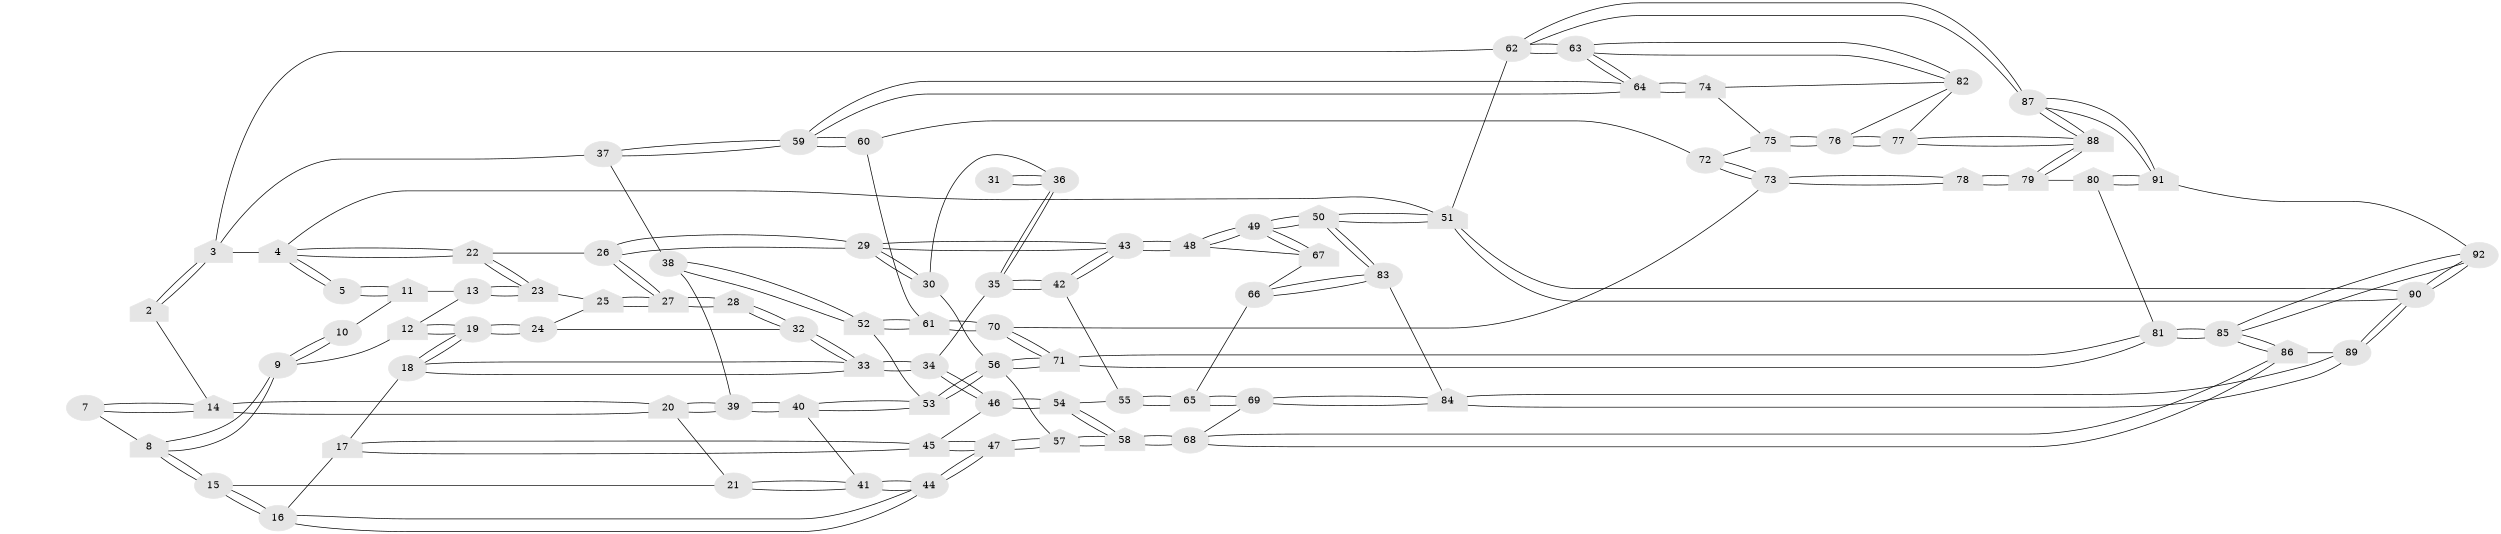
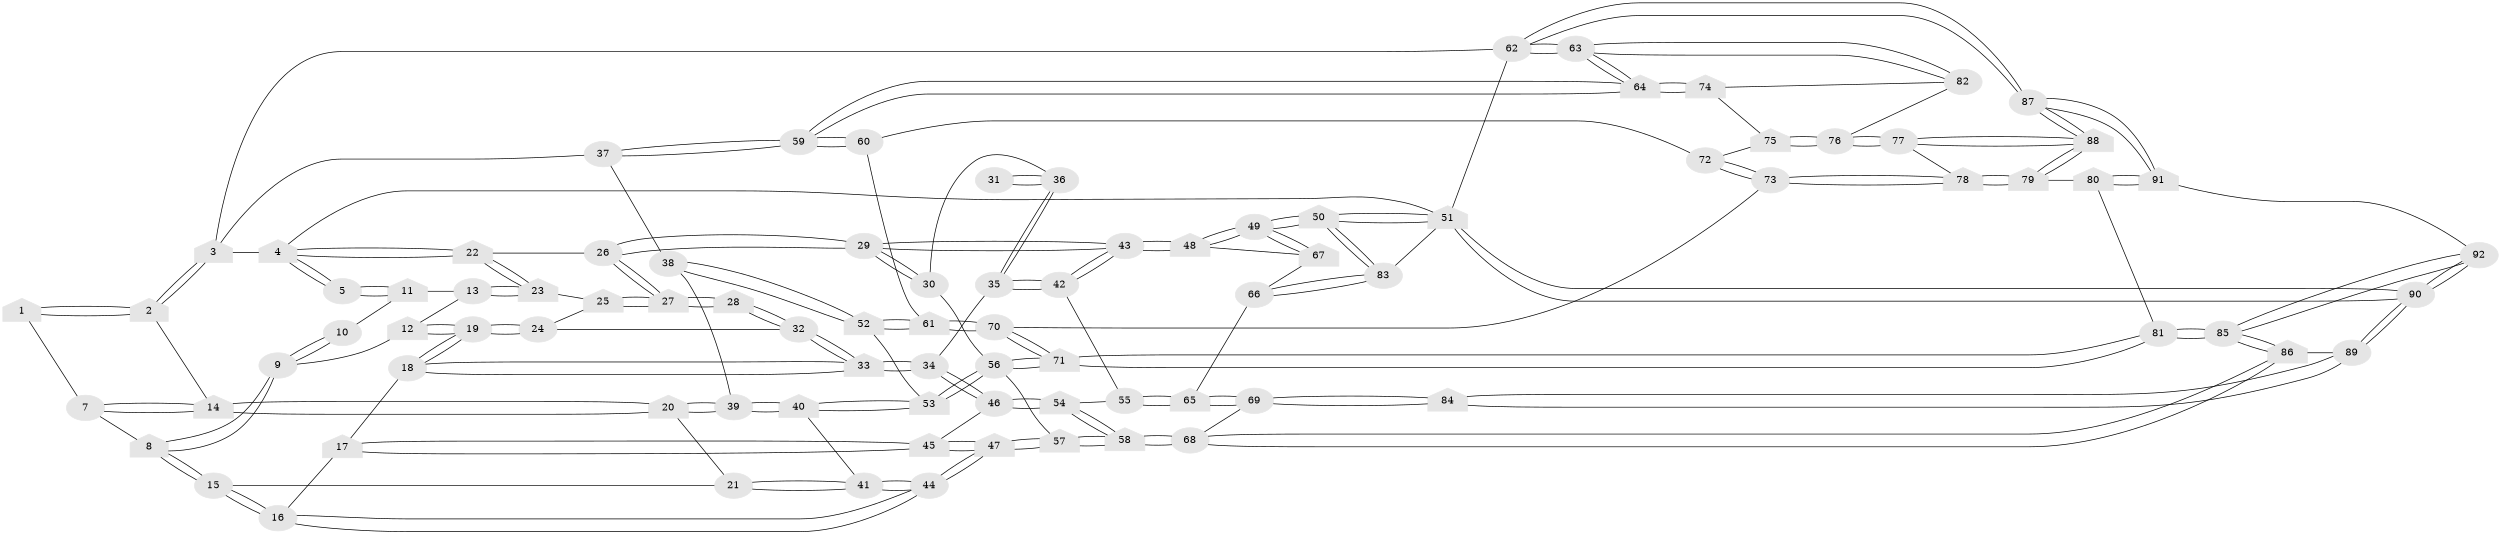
(1931, 112) -> (1932, 161)
none -> (22, 311)
(1416, 339) -> (1415, 247)
